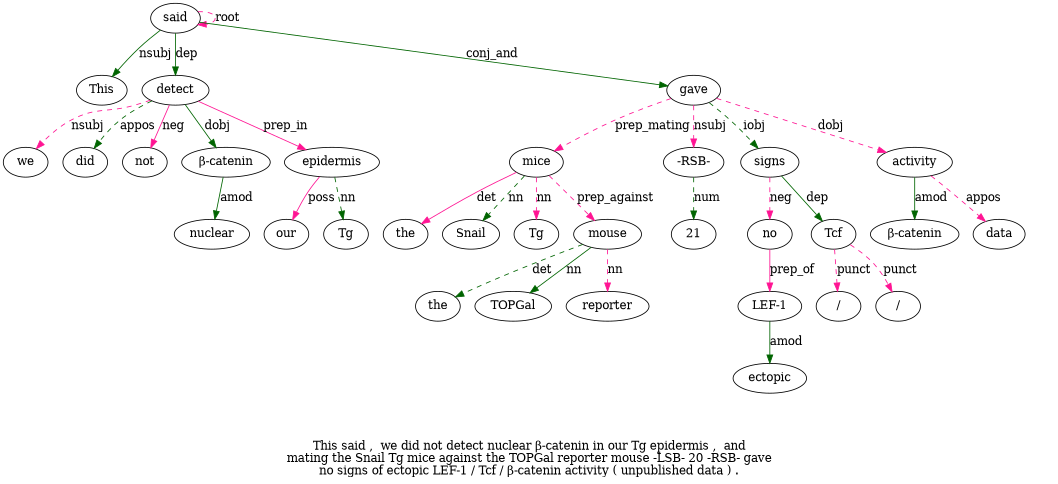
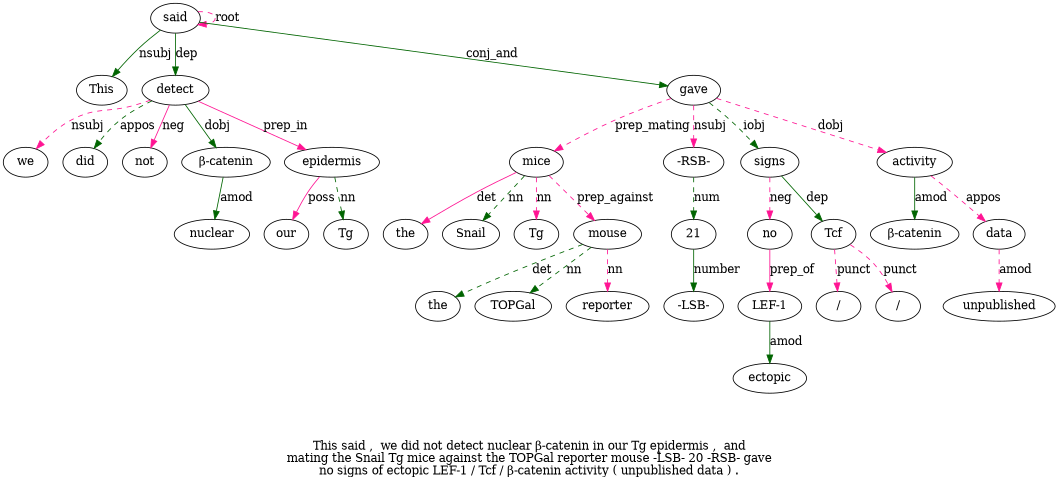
(564, 268) -> (564, 268)
none -> (694, 306)
none -> (999, 306)
